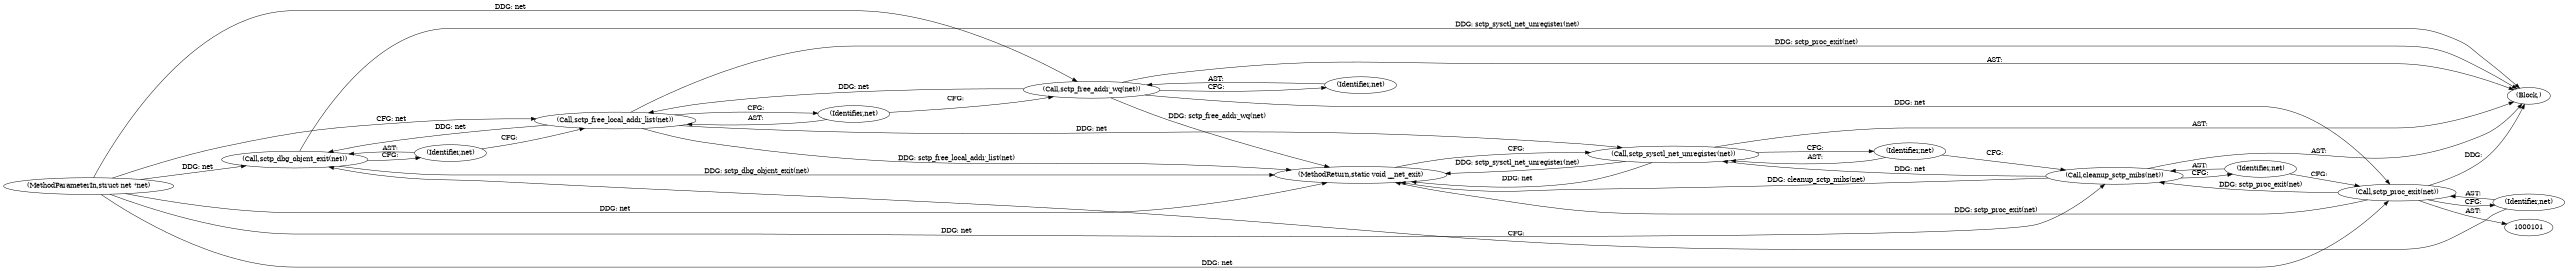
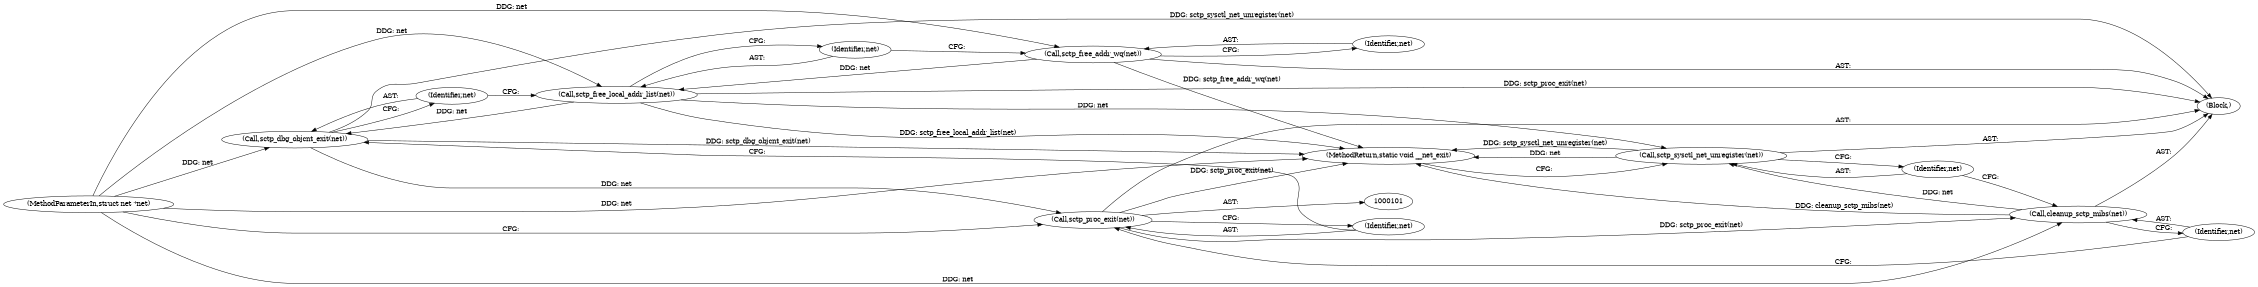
(1778, 107) -> (681, 188)
(391, 119) -> (392, 31)
(2474, 156) -> (1844, 121)
(1217, 264) -> (512, 230)
